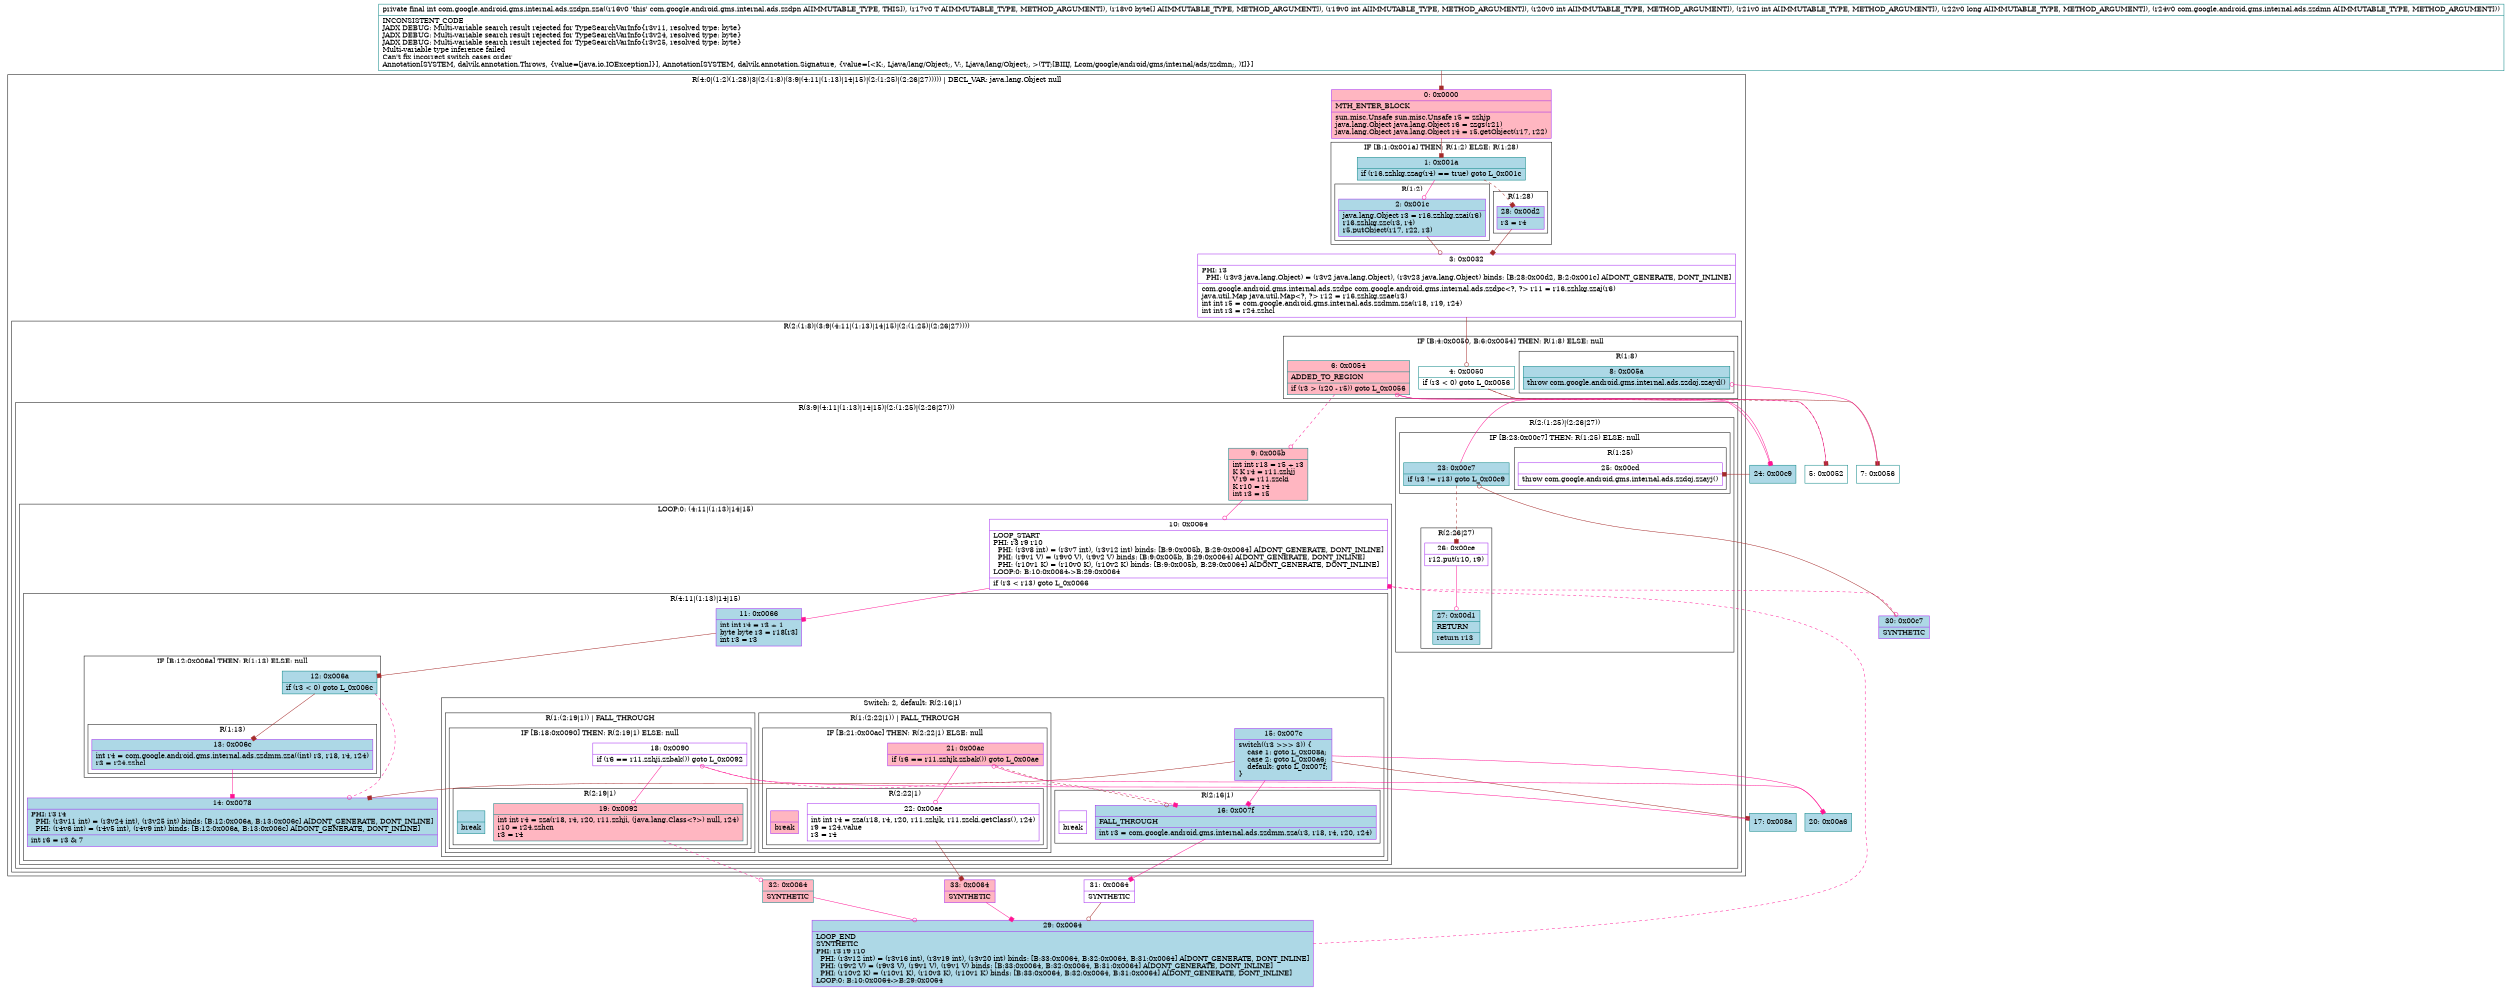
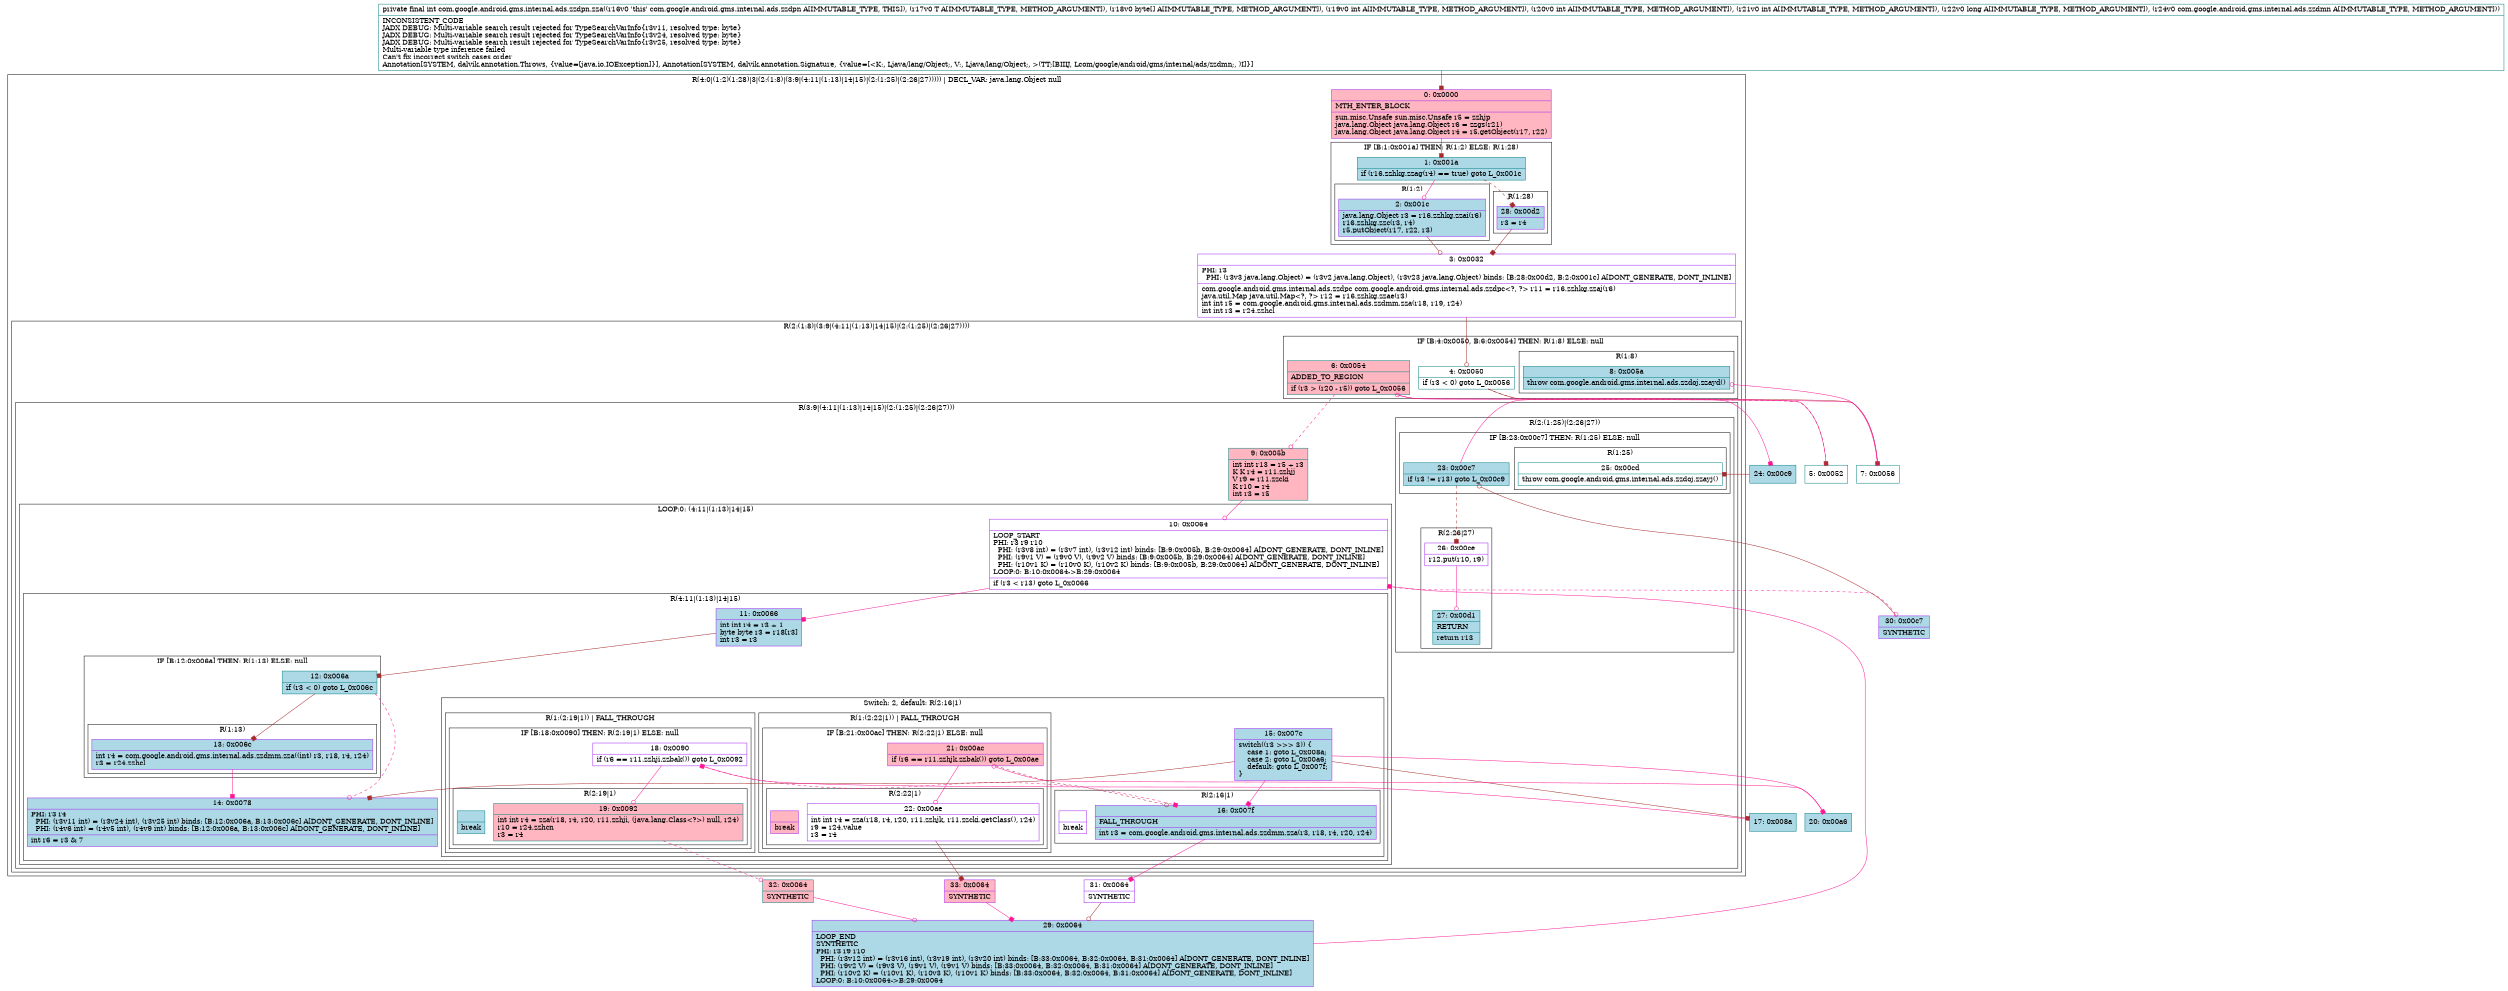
(1598, 400) -> (1657, 400)
(1620, 474) -> (1620, 474)
(1226, 787) -> (1226, 787)
(1865, 804) -> (1865, 804)
